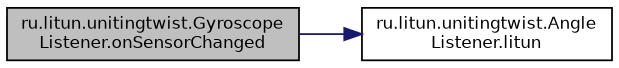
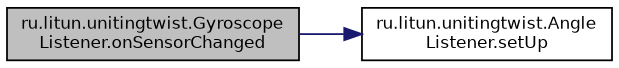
(487, 34) -> (487, 34)
